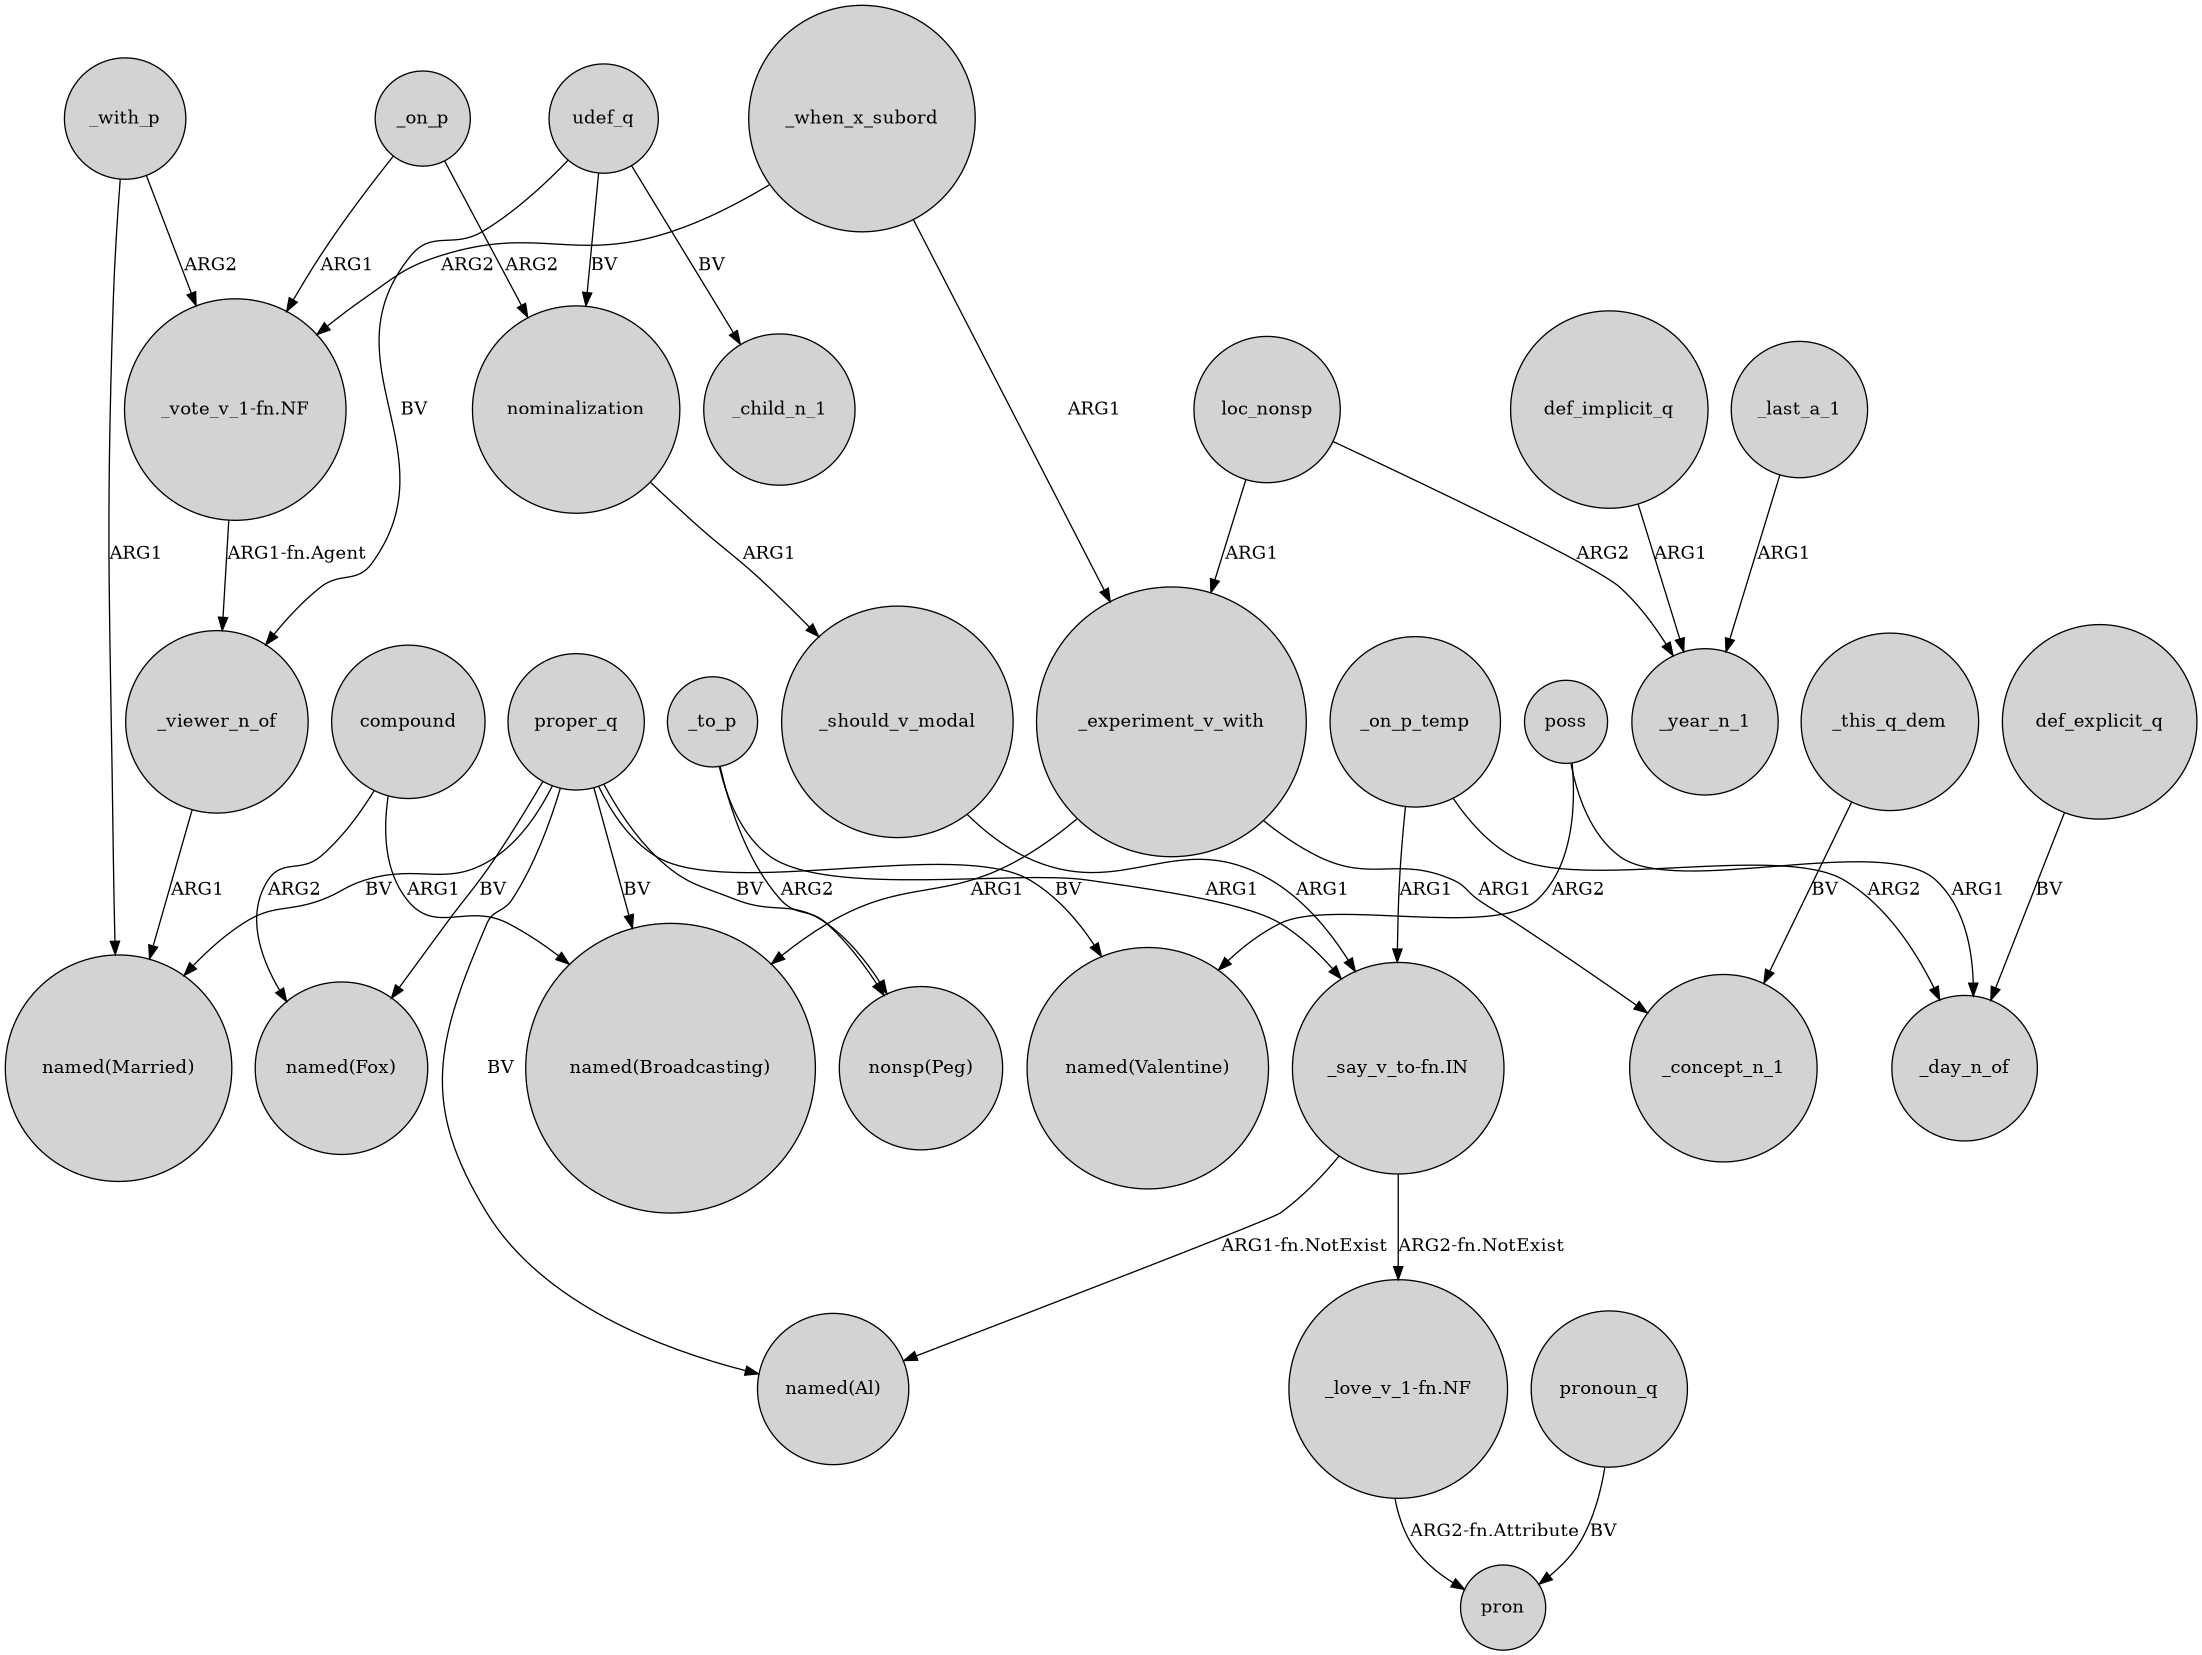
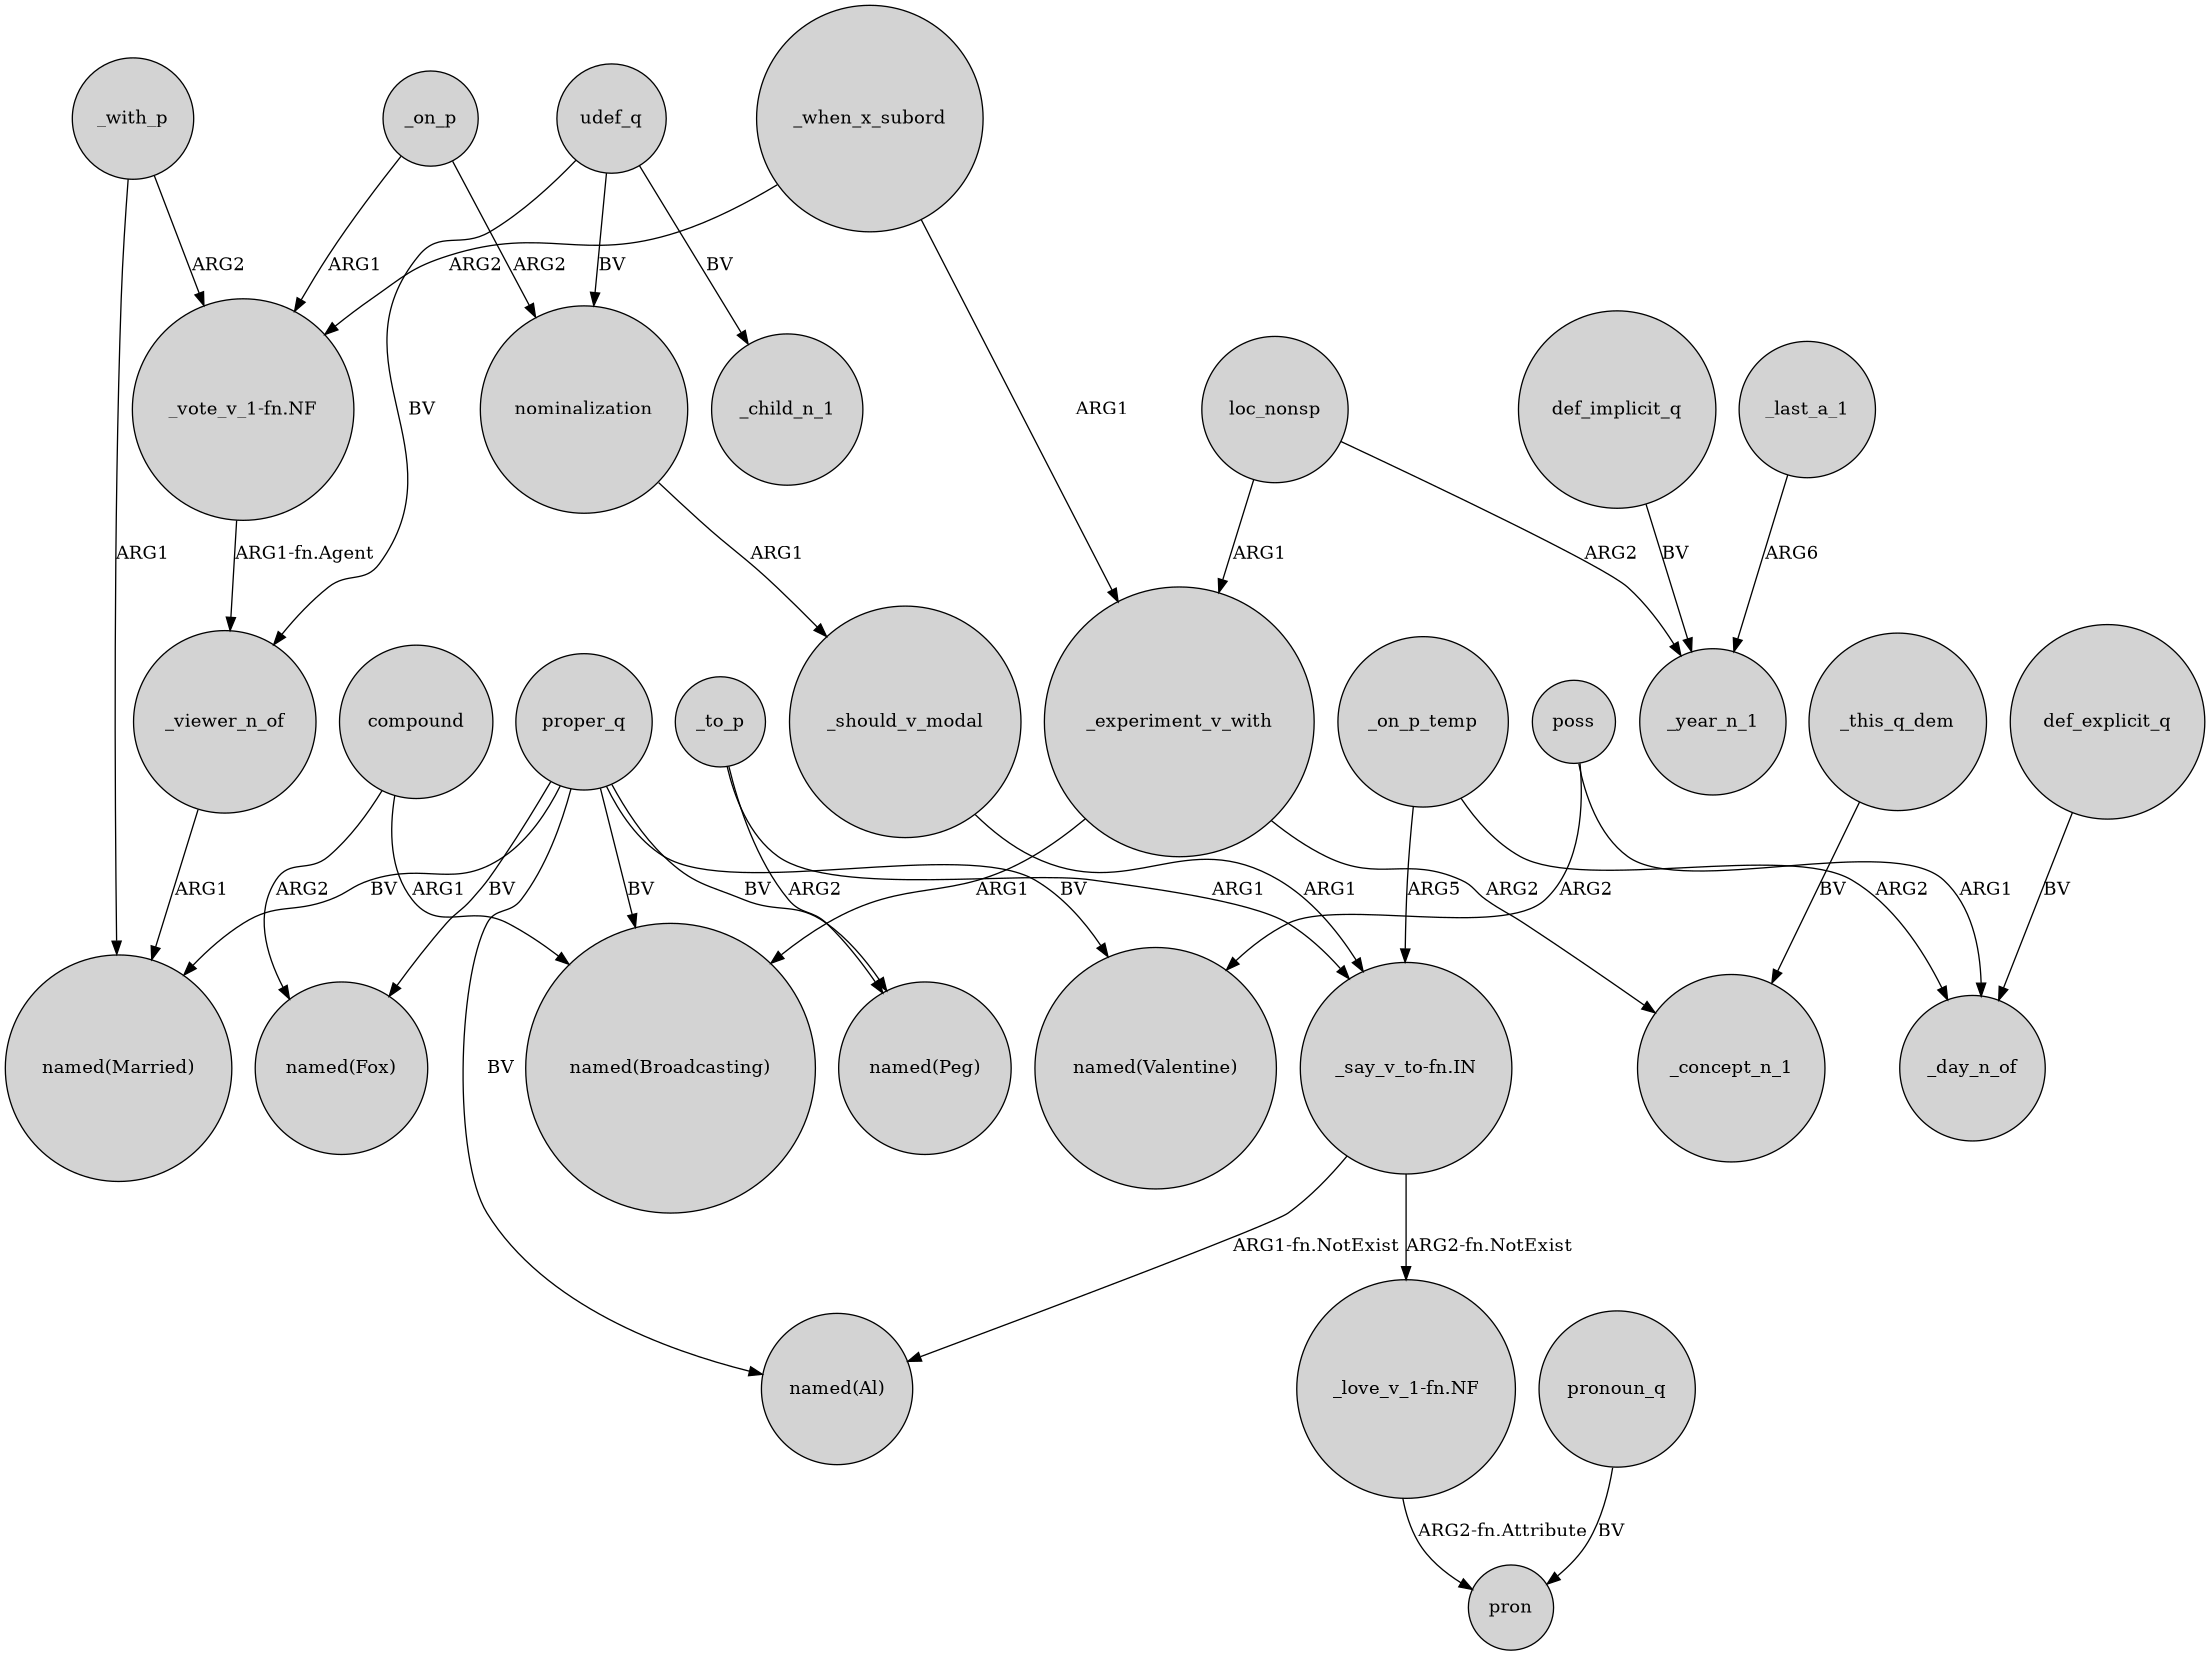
(1681, 554) -> (1675, 554)
(1784, 554) -> (1792, 554)
(1426, 890) -> (1434, 890)
(1505, 890) -> (1513, 890)
(921, 1068) -> (925, 1068)
